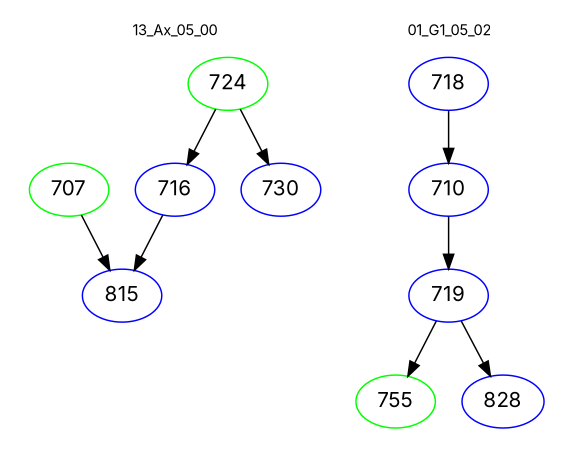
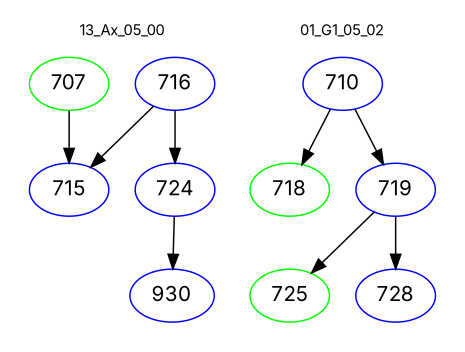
(228, 84) -> (175, 190)
(449, 84) -> (290, 190)
(205, 130) -> (175, 130)
(449, 130) -> (320, 130)
(281, 190) -> (172, 296)
(122, 296) -> (69, 190)
(396, 402) -> (290, 296)
(503, 402) -> (396, 296)
